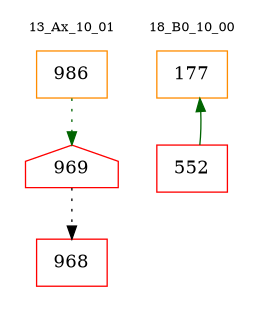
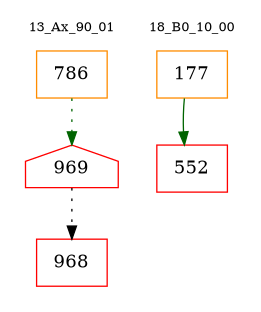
(72, 28) -> (72, 28)
(72, 74) -> (72, 74)
(201, 128) -> (183, 115)
